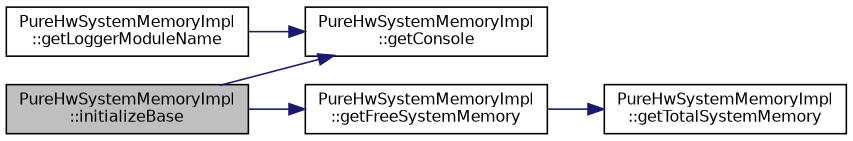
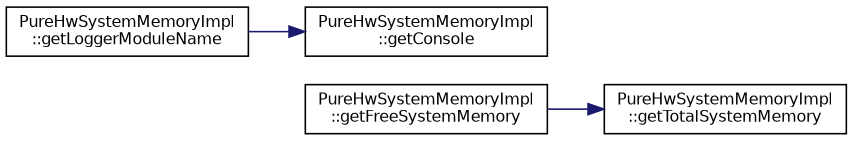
(127, 109) -> none
